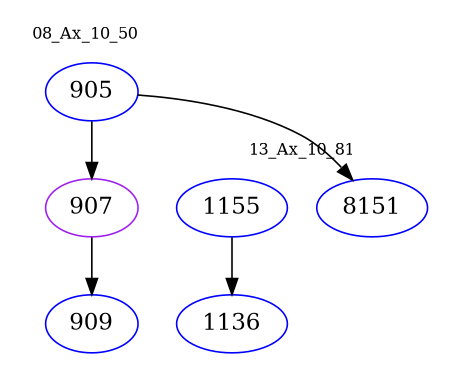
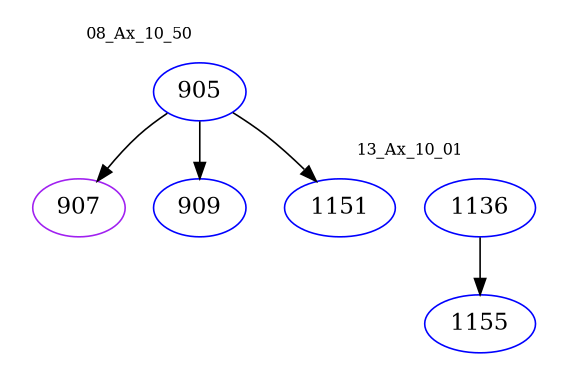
(302, 151) -> (410, 151)
(372, 208) -> (340, 208)
(92, 258) -> (200, 142)
(232, 258) -> (480, 258)
